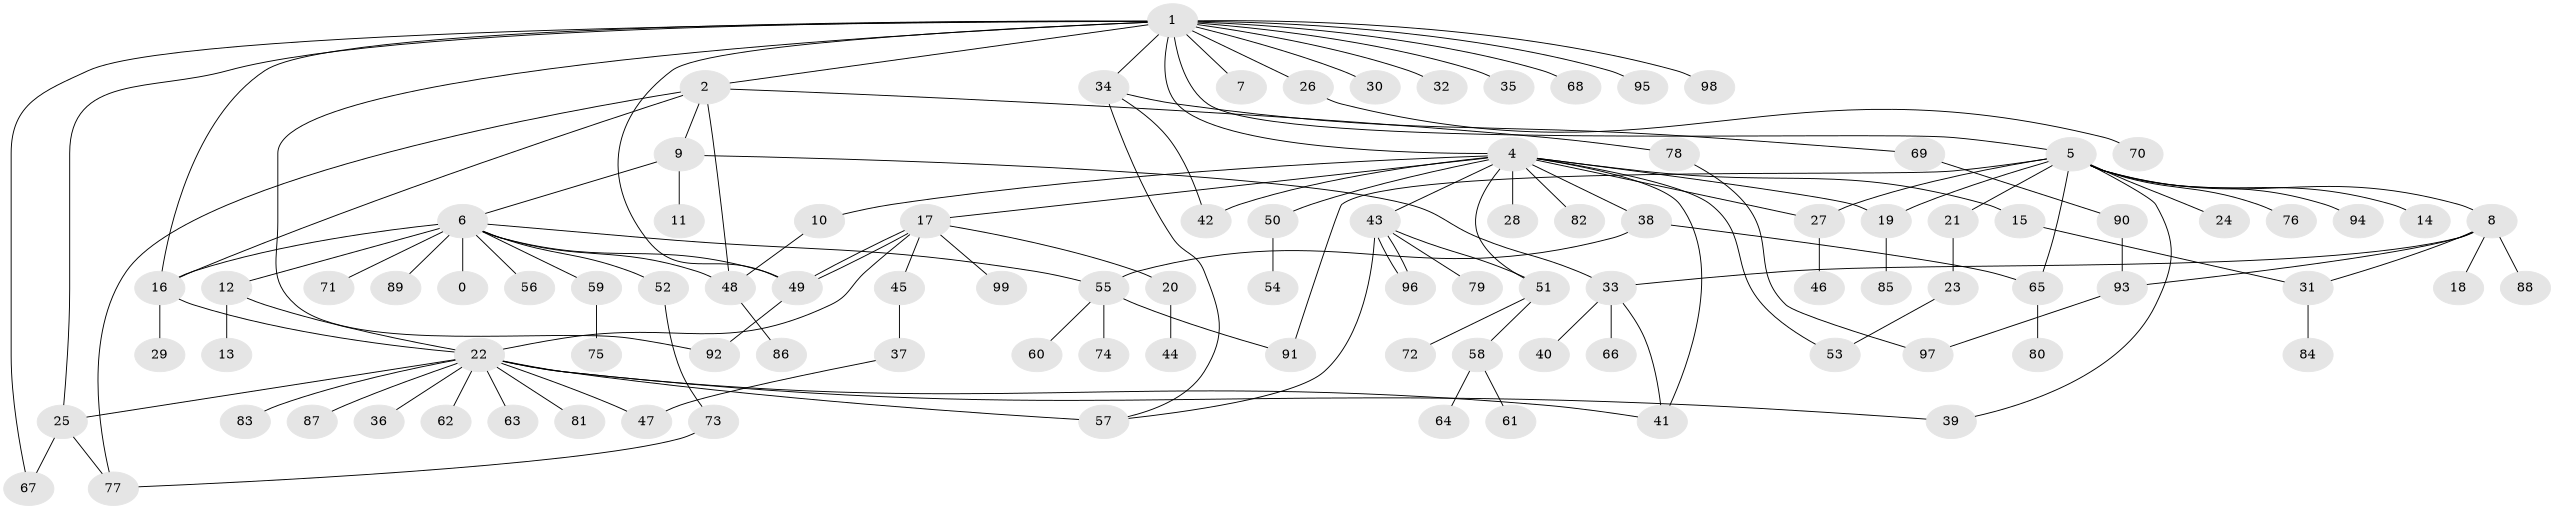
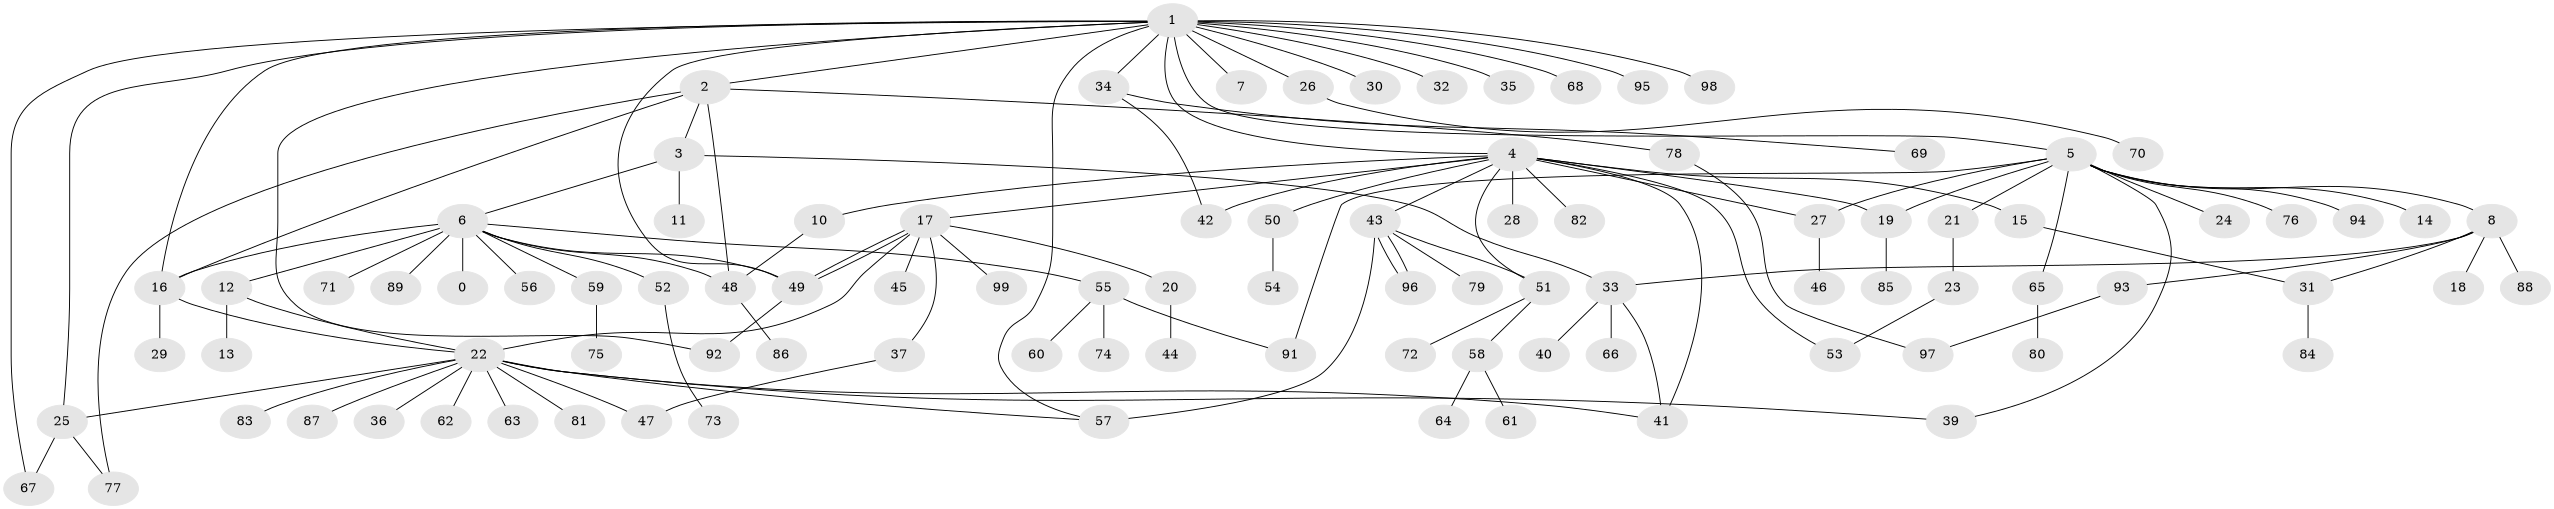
(679, 154) -> (679, 154)
(1646, 221) -> none
(2122, 221) -> none
(1204, 272) -> (1053, 228)
(899, 322) -> (935, 292)
(418, 471) -> none
